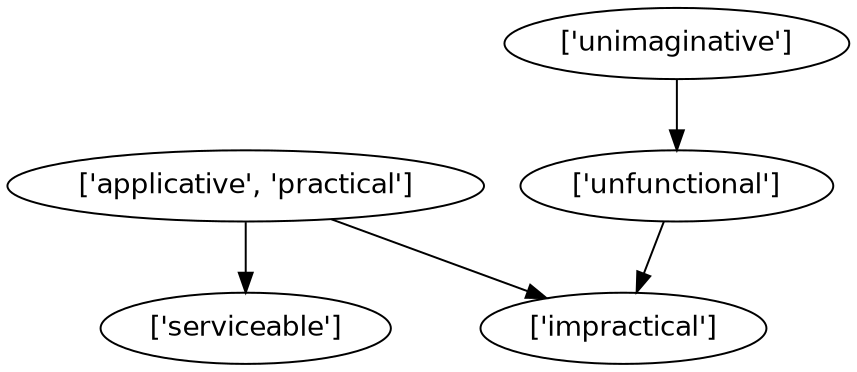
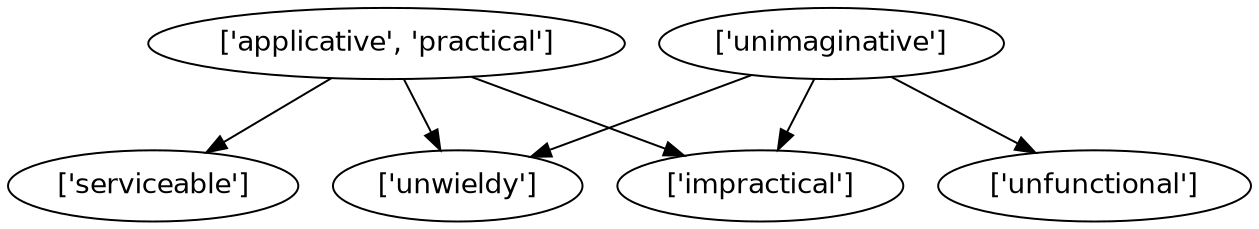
none -> (458, 186)
(654, 247) -> (801, 106)
